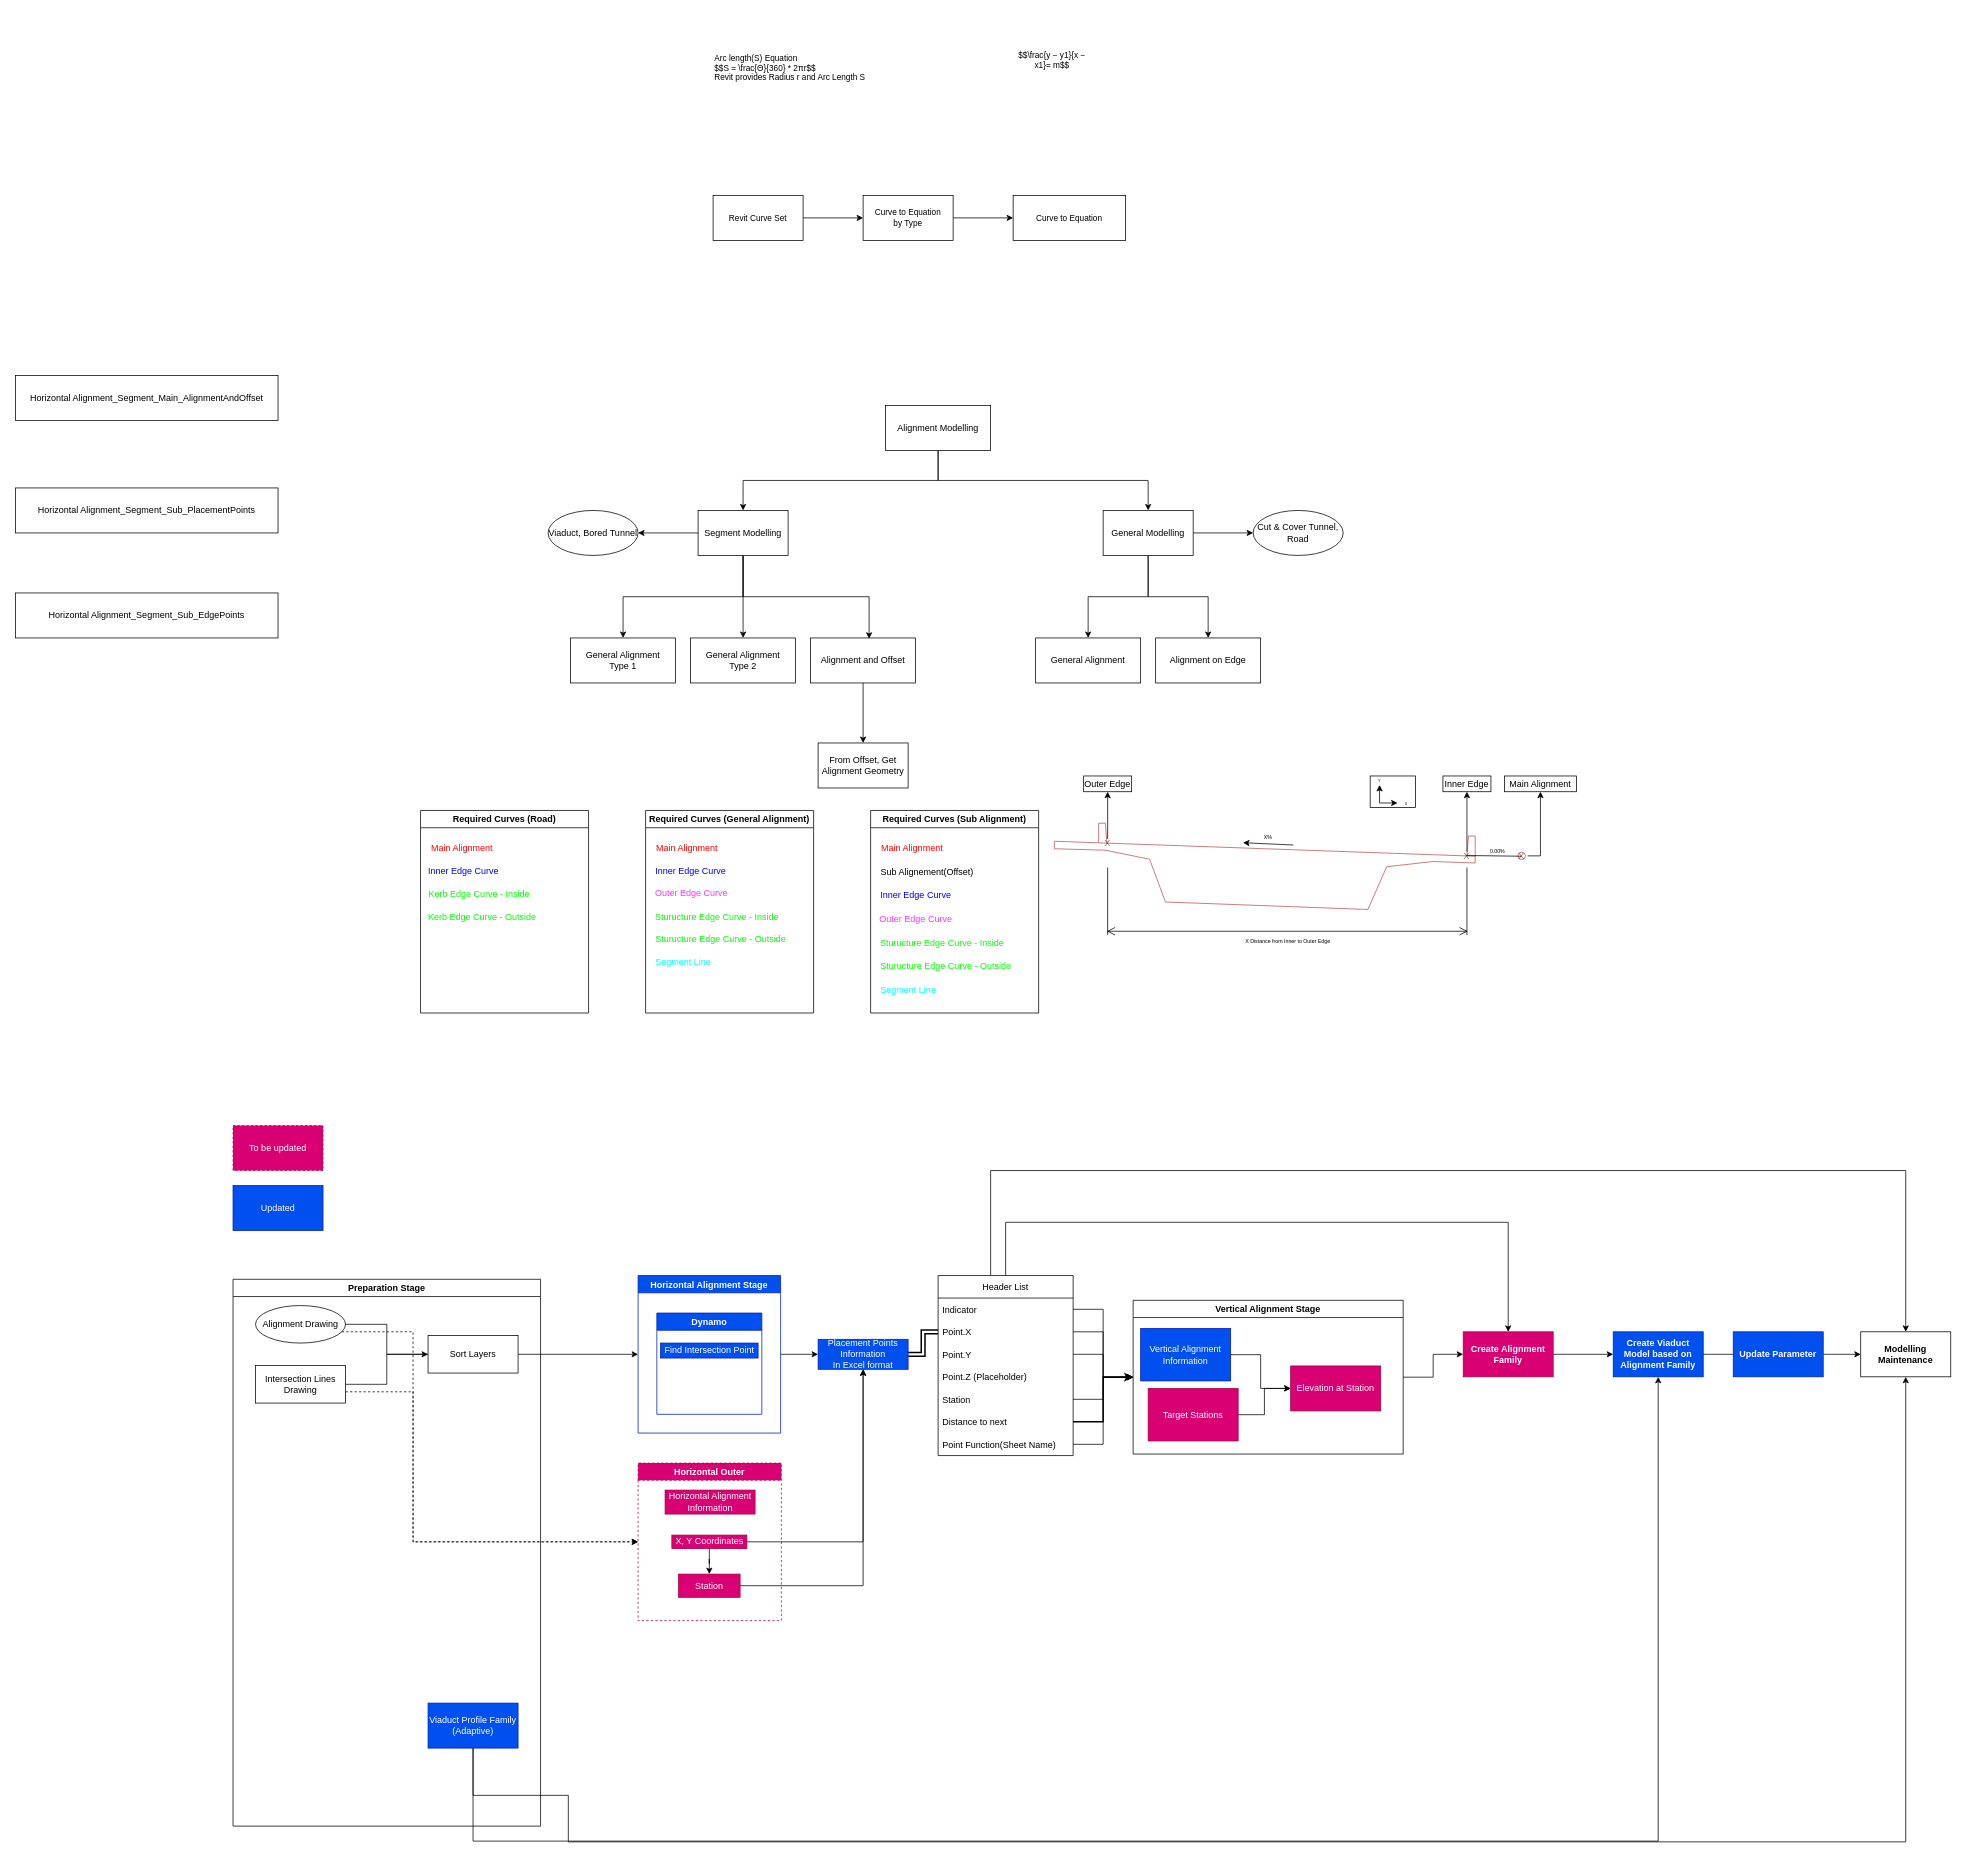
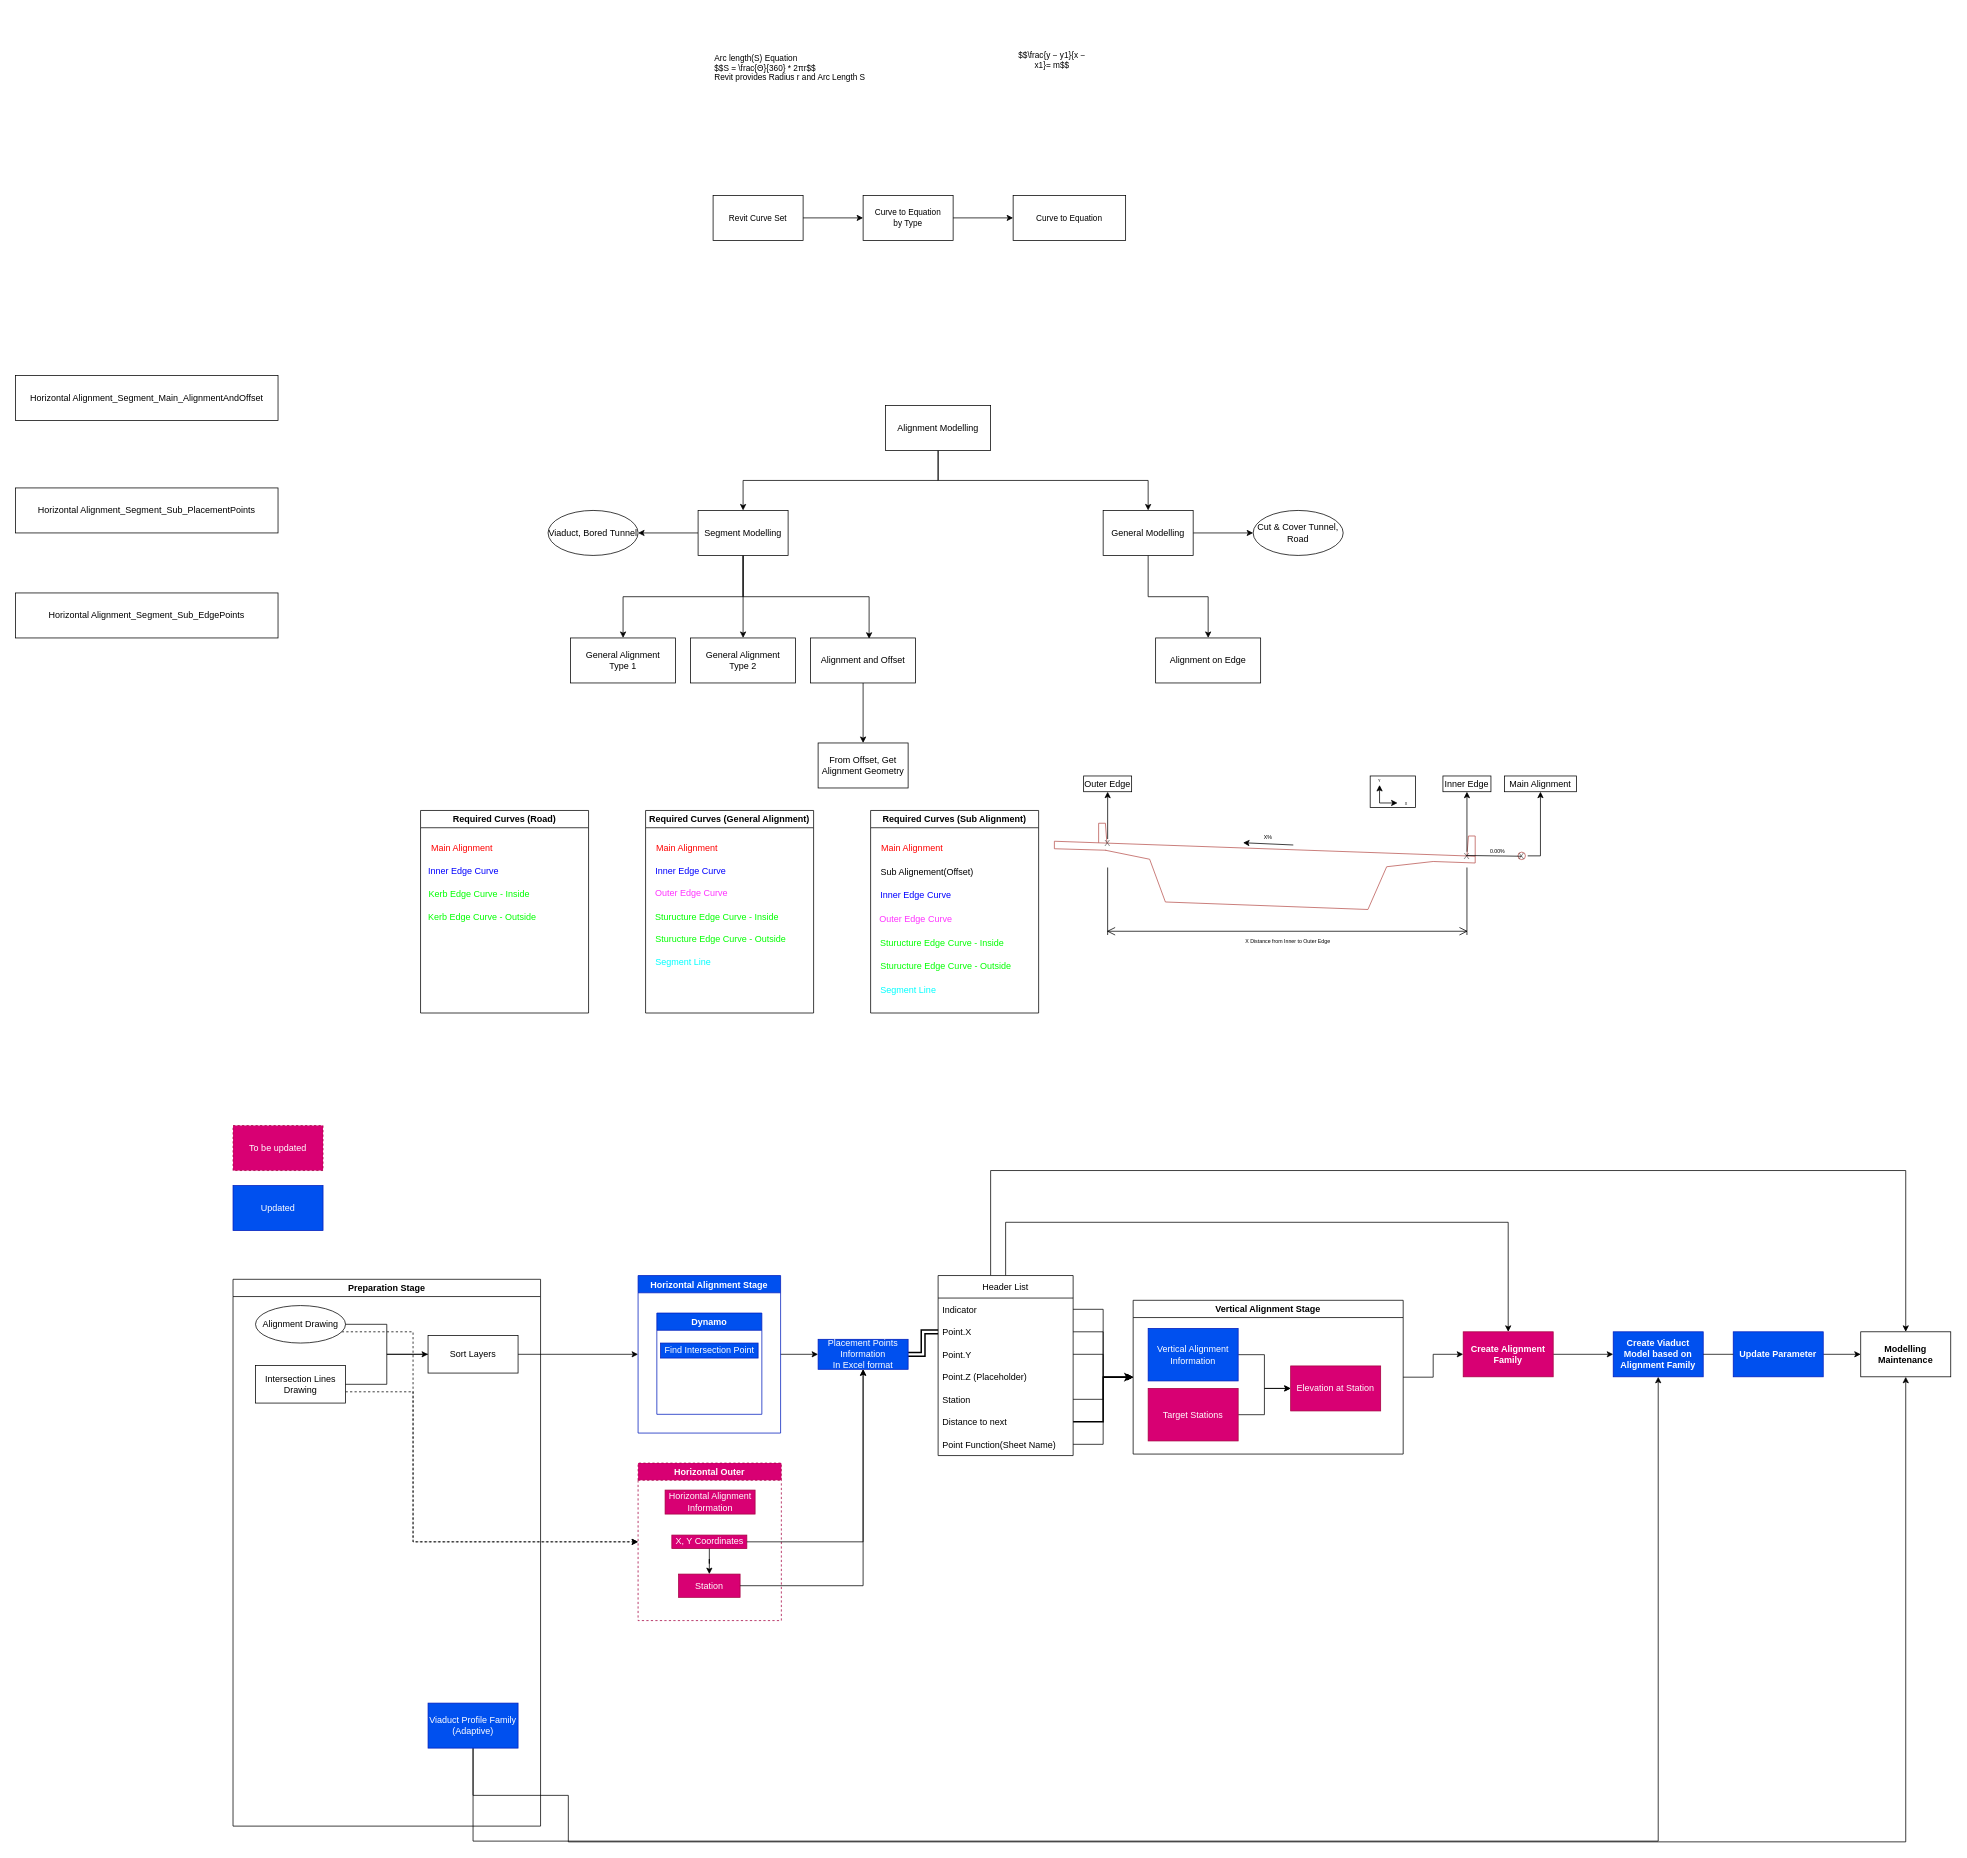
(1116, 597) -> none
(1088, 660) -> none
(1185, 1355) -> (1193, 1355)
